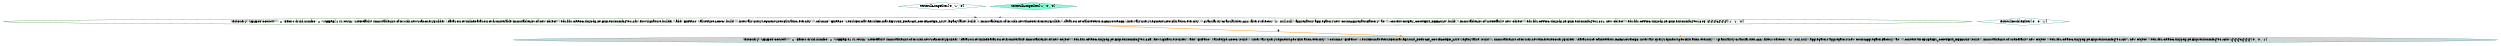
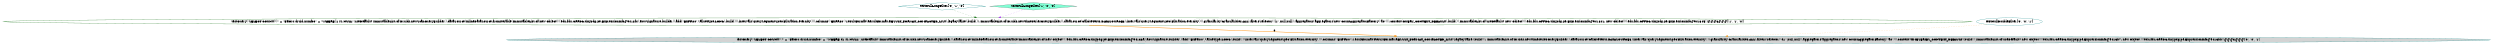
(2023, 22) -> (2009, 22)
